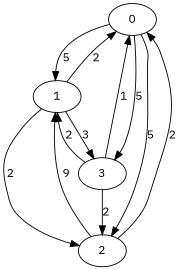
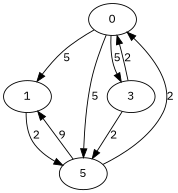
(86, 58) -> none
(124, 97) -> (128, 58)
(77, 131) -> none
(67, 145) -> none
(102, 251) -> (83, 174)
